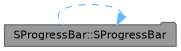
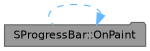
(90, 36) -> (75, 36)
